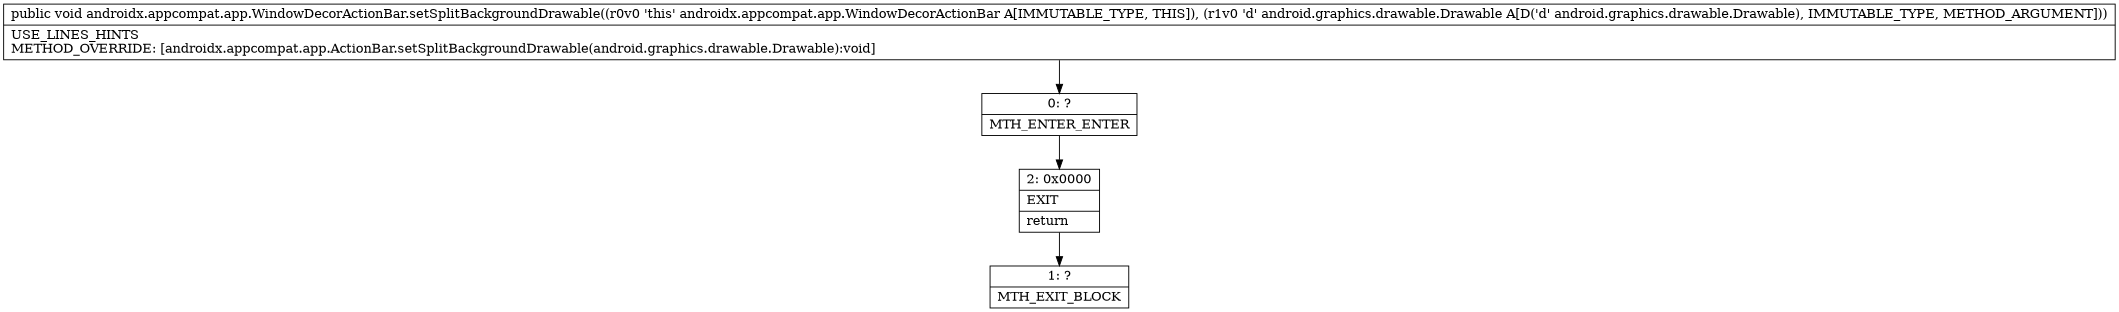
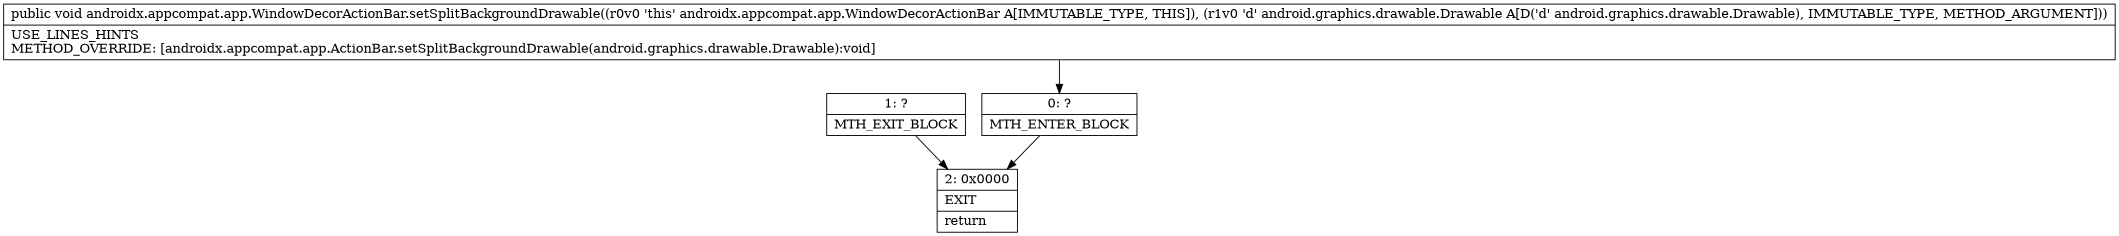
(1059, 125) -> (1059, 125)
(1059, 244) -> (929, 149)
